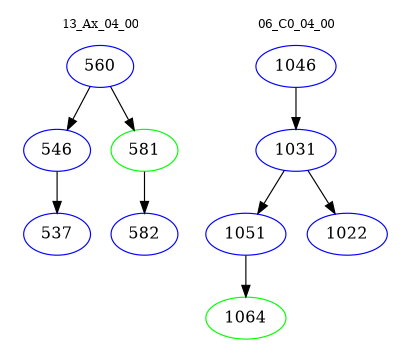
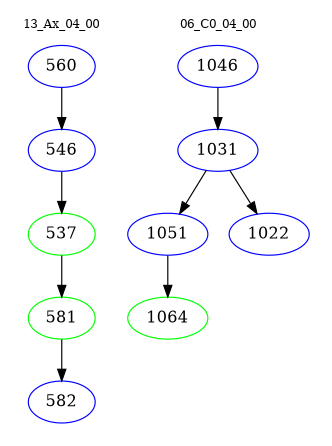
(120, 103) -> (62, 270)
(57, 234) -> (62, 234)
